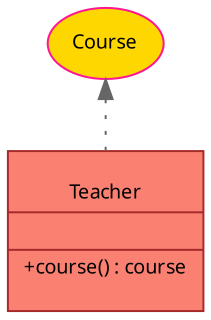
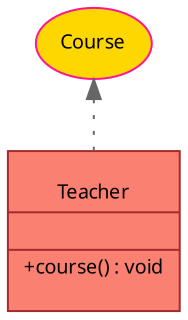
(106, 268) -> (94, 268)
